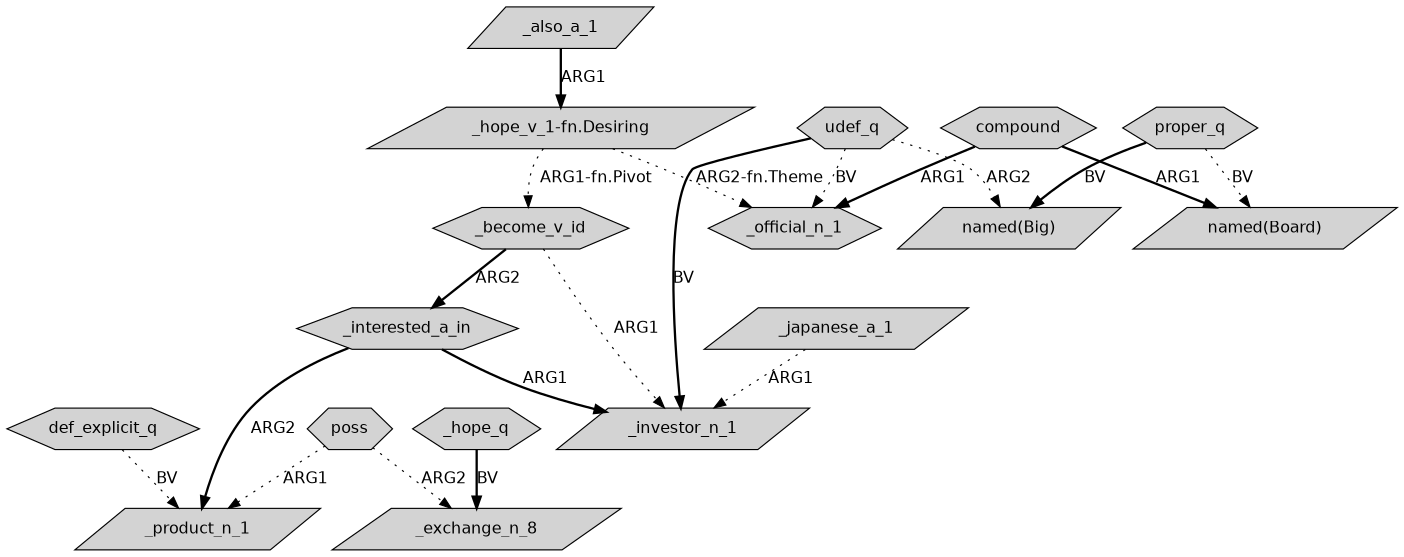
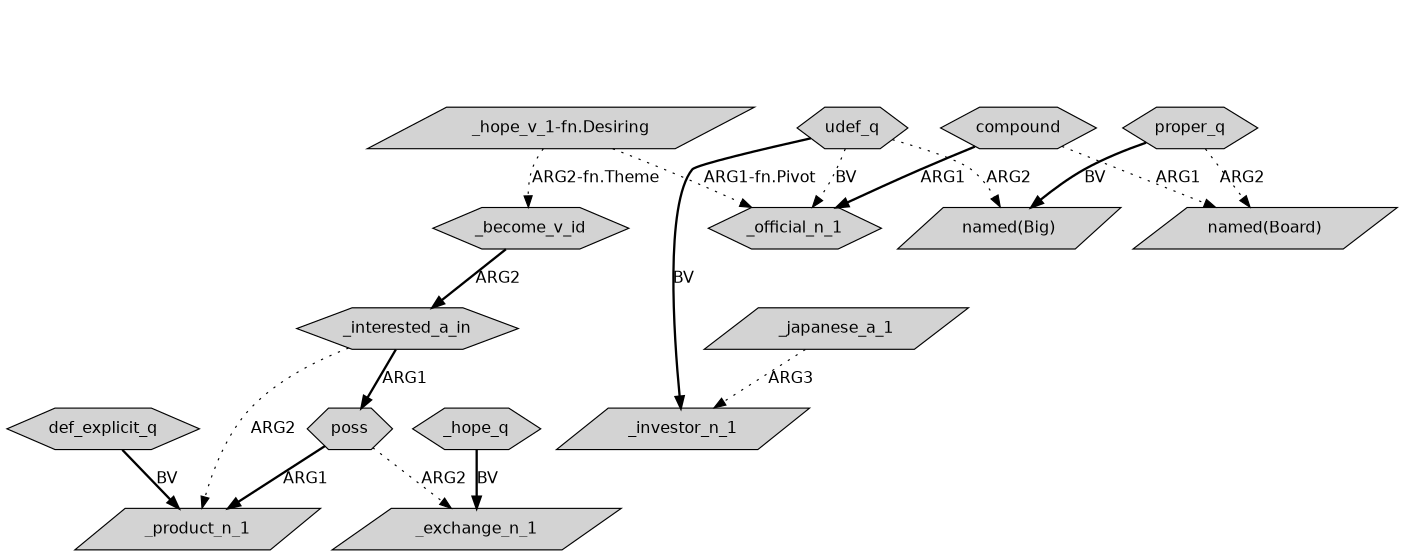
(561, 28) -> none
(1133, 175) -> (1133, 175)
(596, 178) -> (596, 178)
(760, 178) -> (760, 178)
(1243, 178) -> (1243, 178)
(597, 327) -> none
(791, 379) -> (791, 379)
(516, 385) -> (382, 374)
(256, 403) -> (256, 403)
(282, 474) -> (282, 474)
(146, 475) -> (146, 475)
(477, 529) -> (477, 529)
